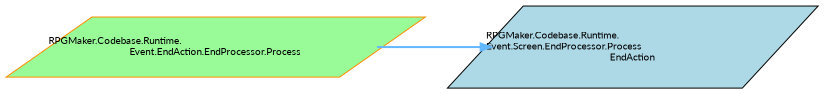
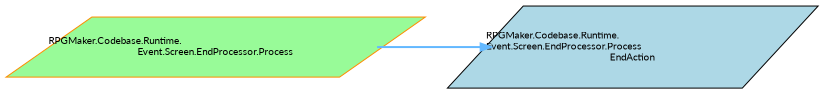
(216, 47) -> (216, 47)
